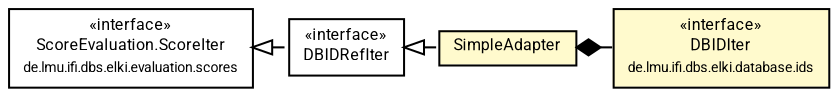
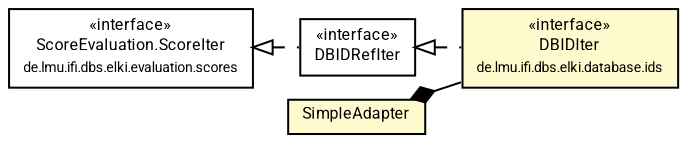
(432, 47) -> (448, 47)
